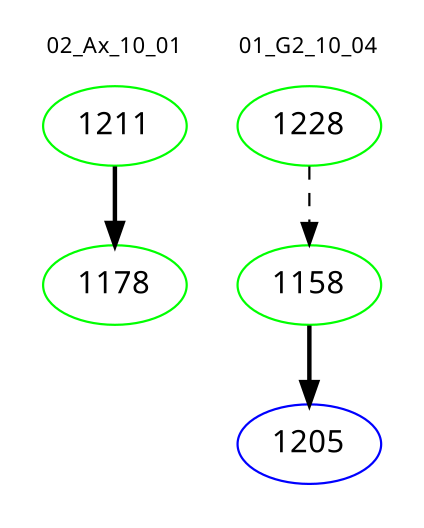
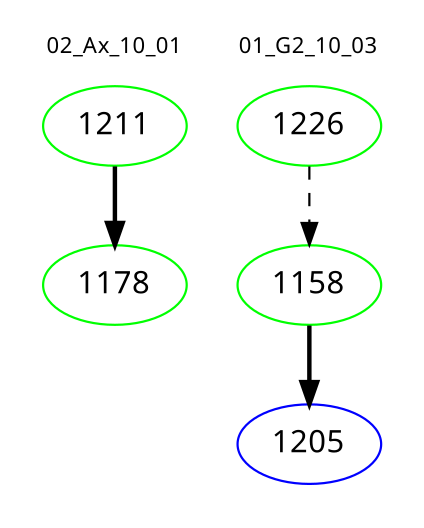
(309, 48) -> (309, 48)
(309, 126) -> (309, 126)
